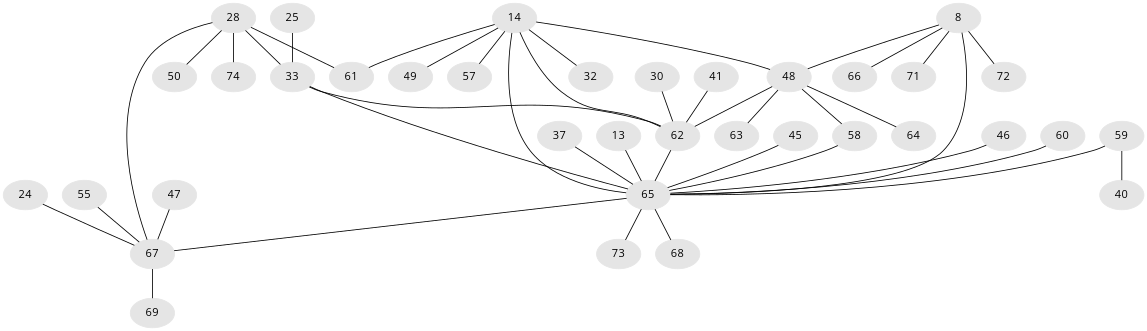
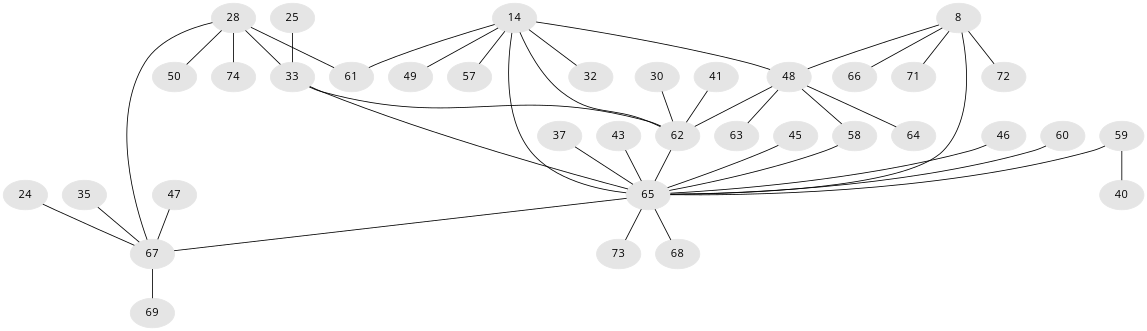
(619, 136) -> (619, 136)
(84, 195) -> (84, 195)
